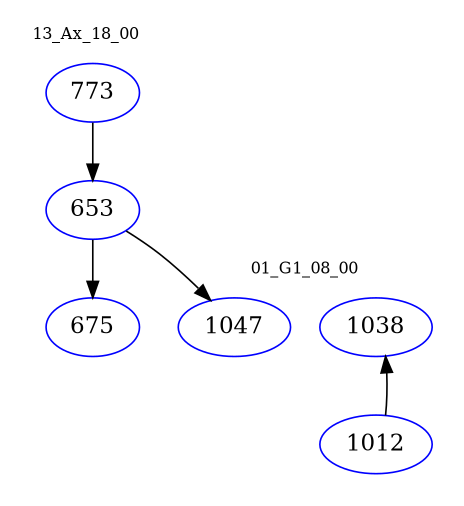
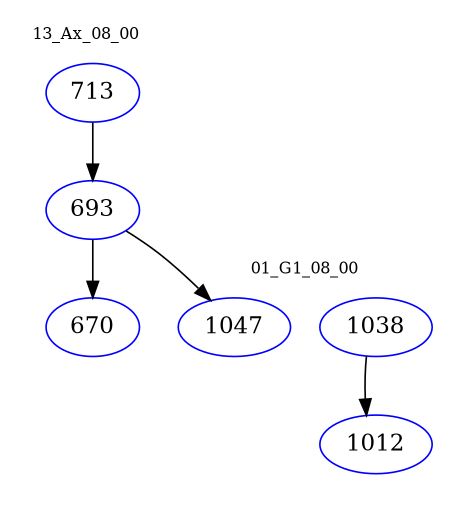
(86, 35) -> (86, 35)
(93, 93) -> (93, 93)
(93, 210) -> (93, 210)
(93, 327) -> (93, 327)
(387, 394) -> (365, 378)
